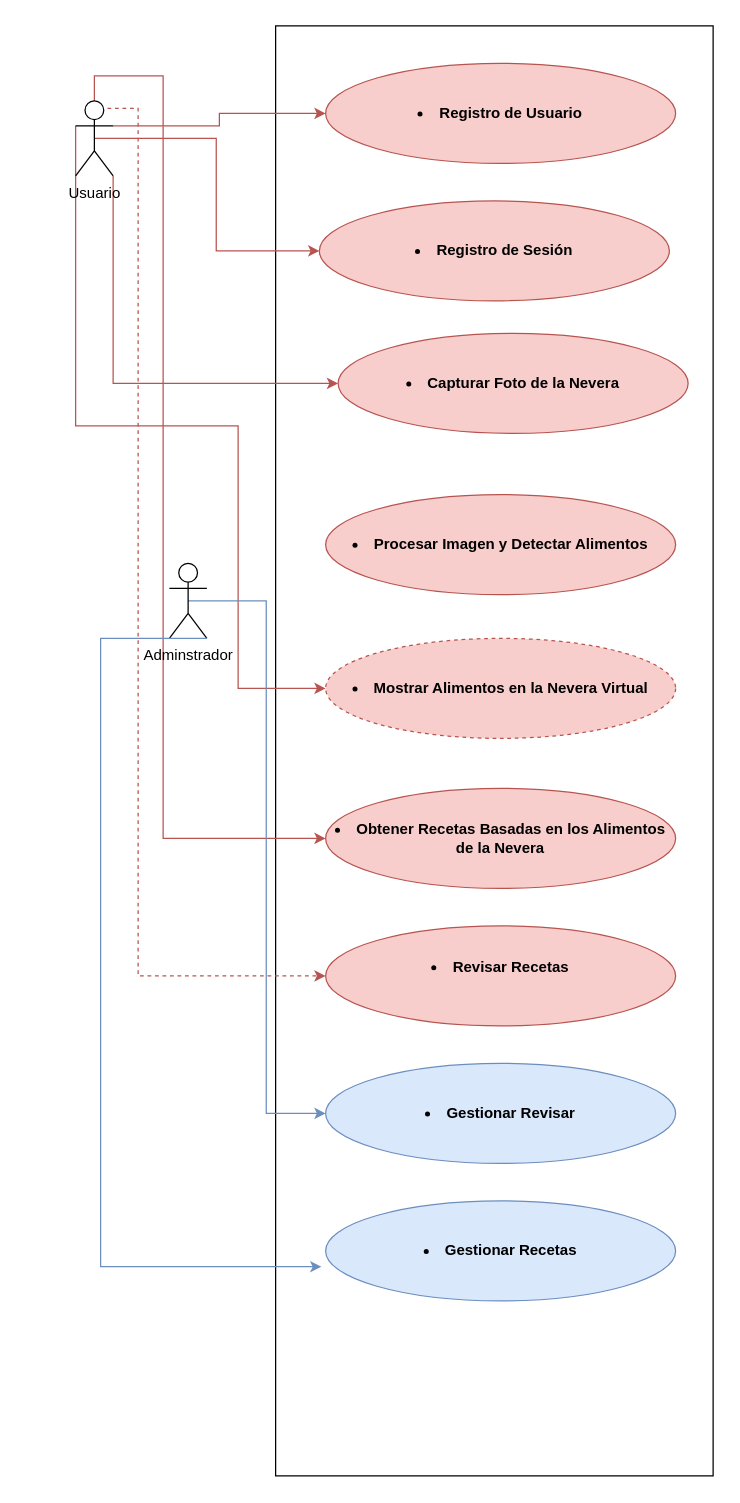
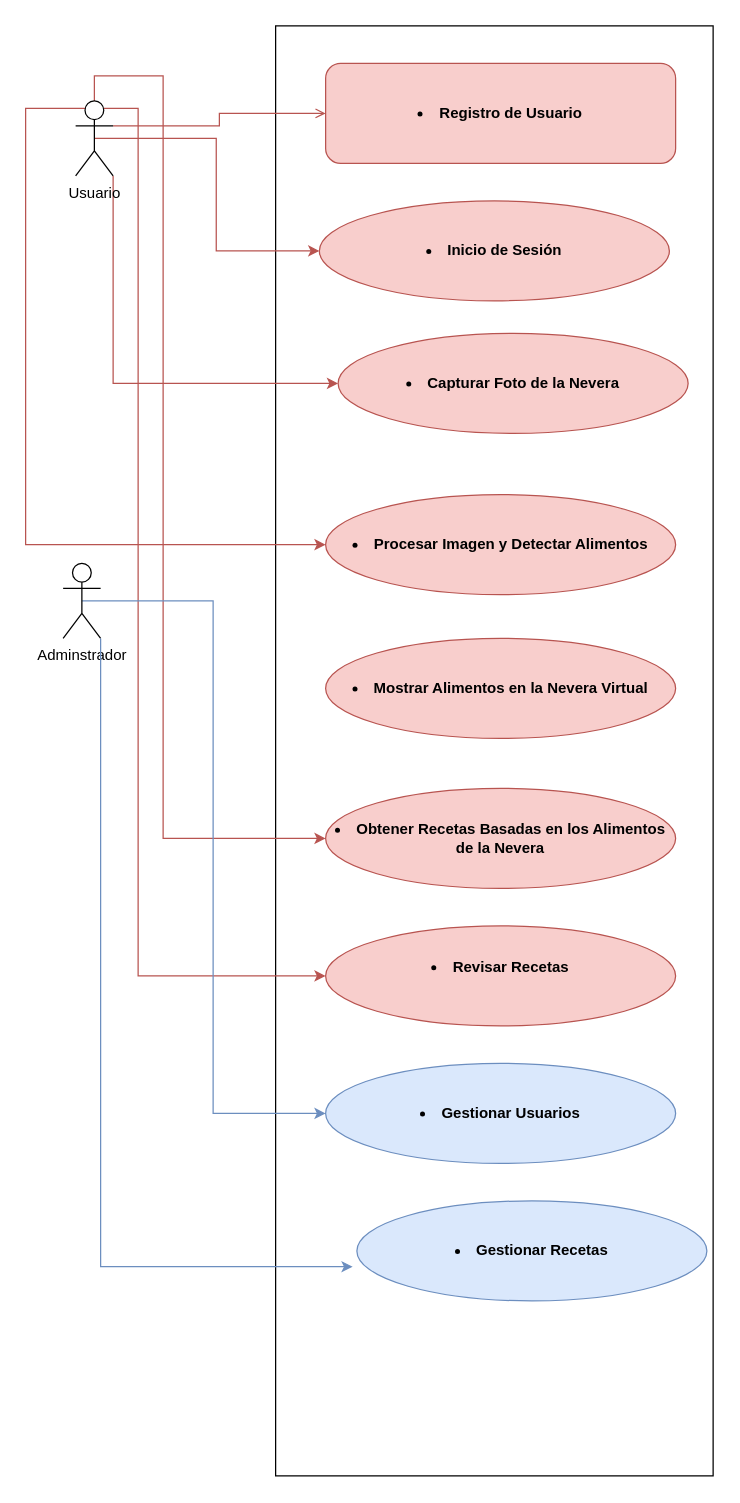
(316, 113) -> (318, 113)
(501, 113) -> (501, 113)
(494, 251) -> (494, 251)
(203, 426) -> none
none -> (26, 443)
(188, 601) -> (82, 601)
(138, 610) -> (138, 610)
(501, 688) -> (501, 688)
(501, 1113) -> (501, 1113)
(501, 1251) -> (532, 1251)
